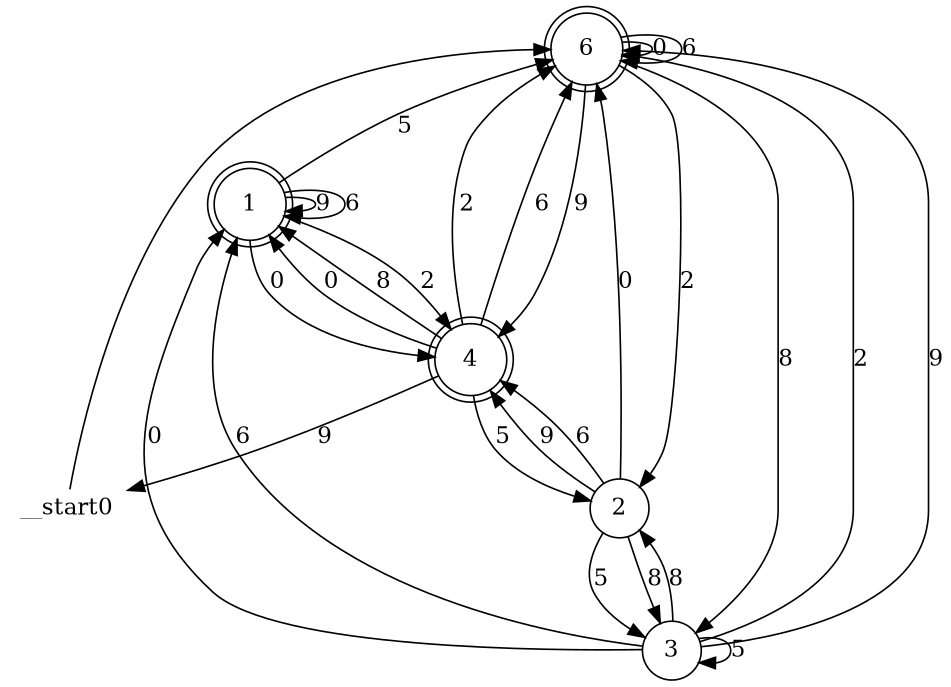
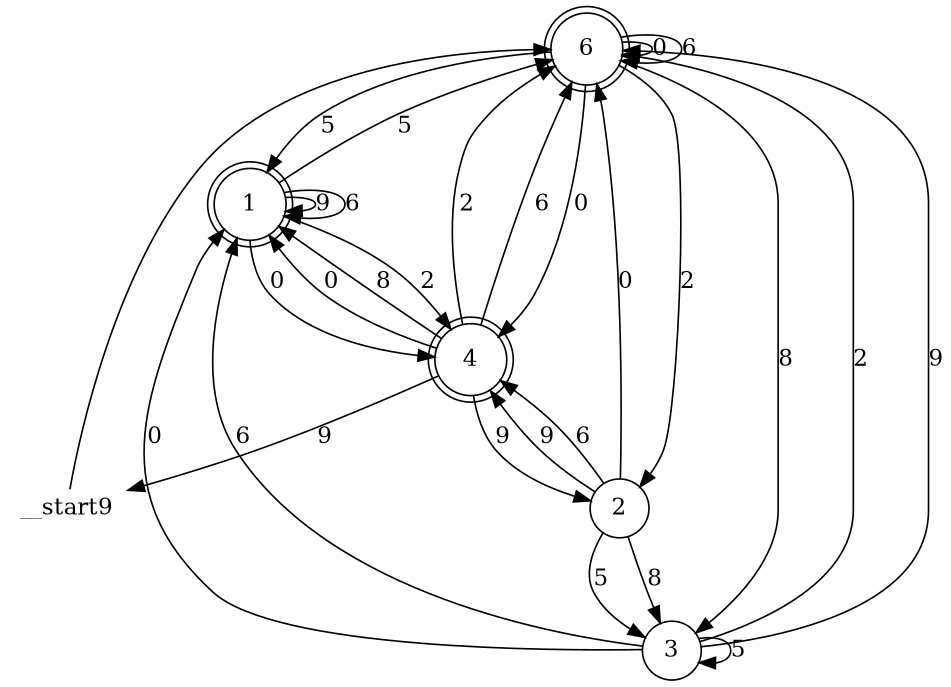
none -> (402, 78)
(582, 204) -> (582, 204)
(503, 437) -> (503, 437)
(67, 508) -> (67, 508)
(668, 580) -> none
